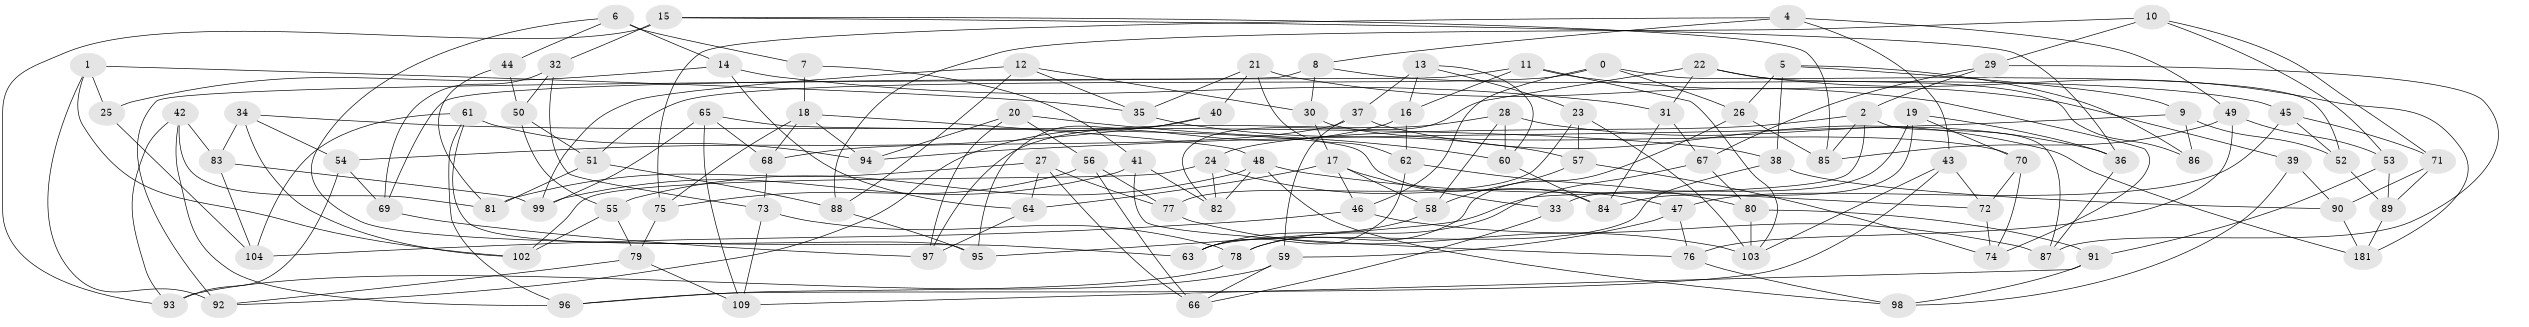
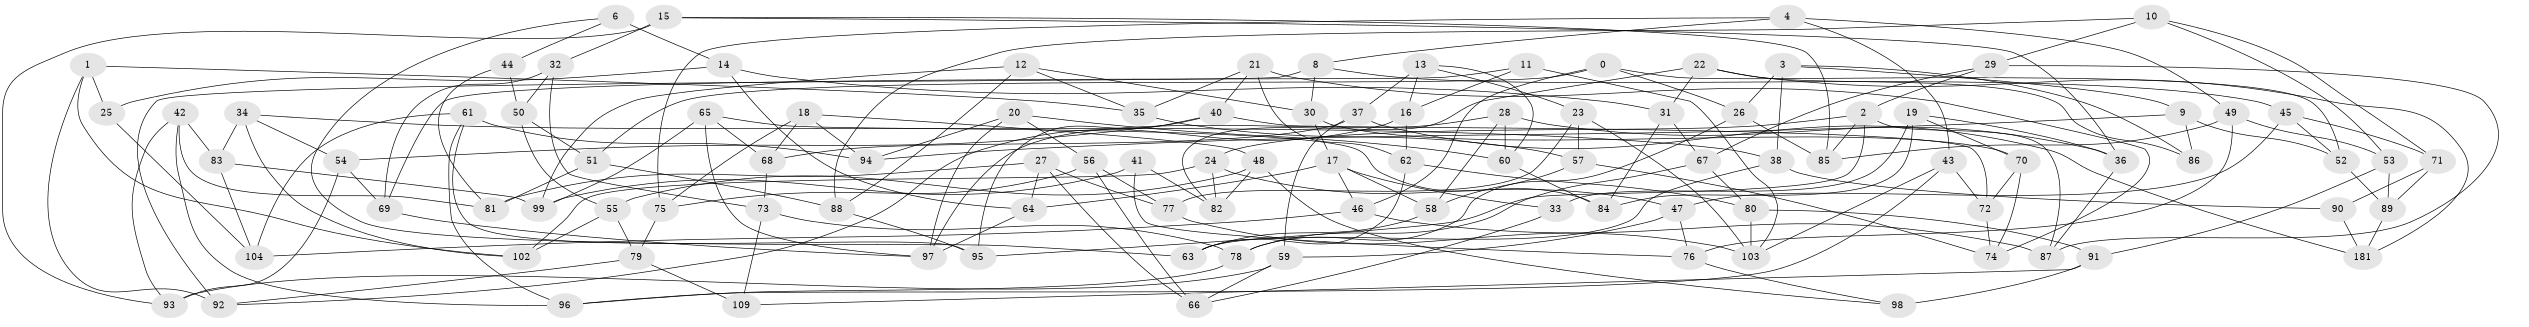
(804, 65) -> none
(1783, 65) -> (1783, 65)
(2293, 161) -> none
(1621, 193) -> (1629, 130)
(713, 211) -> (765, 234)
